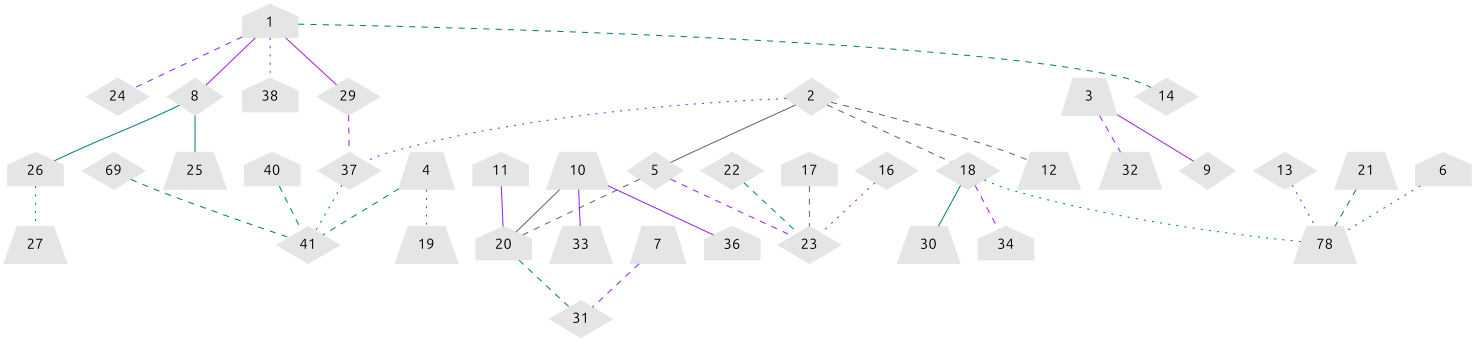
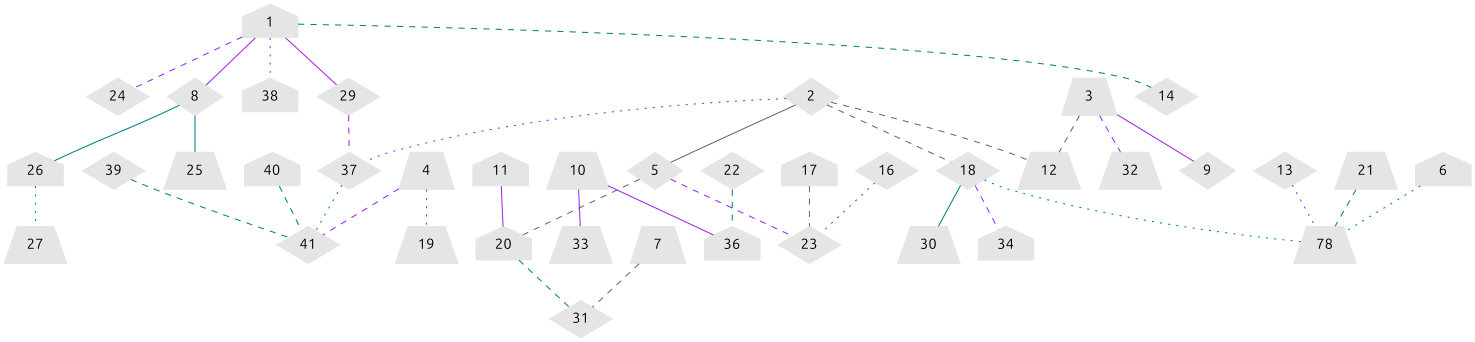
none -> (1069, 134)
(114, 171) -> (114, 171)
(771, 208) -> (732, 201)
(538, 211) -> none
(361, 212) -> (361, 212)
(616, 286) -> (616, 286)
